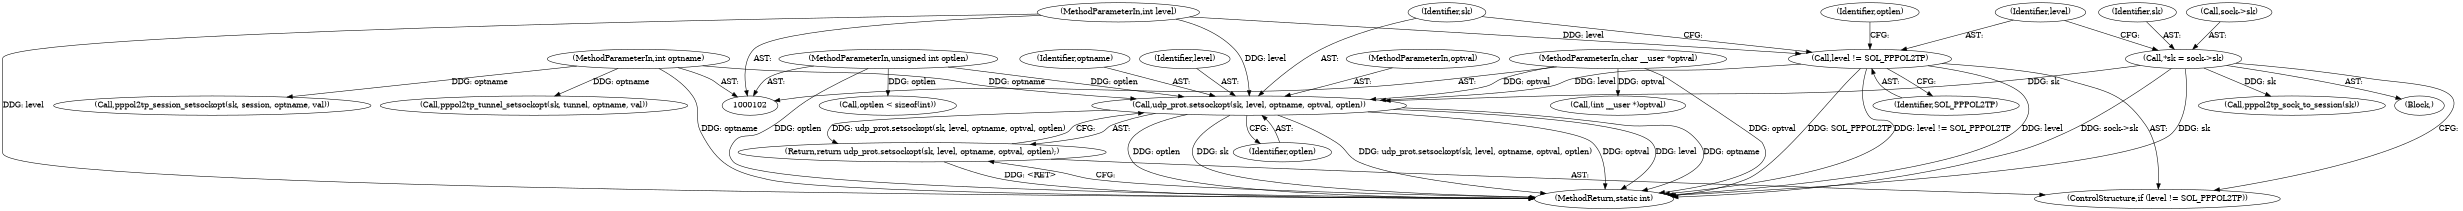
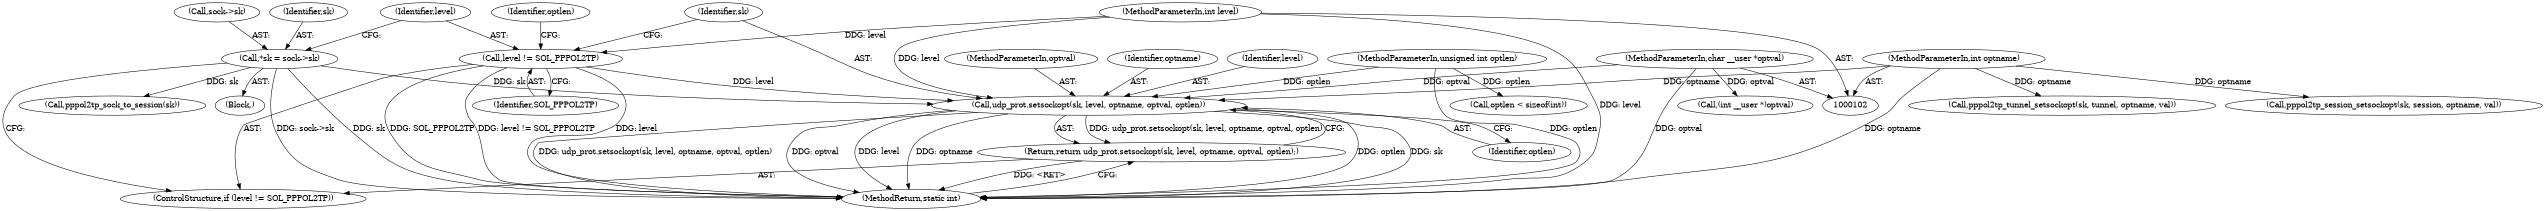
(775, 74) -> none
